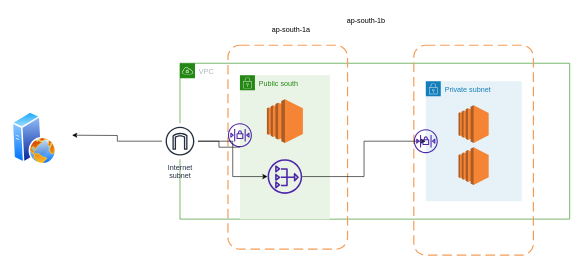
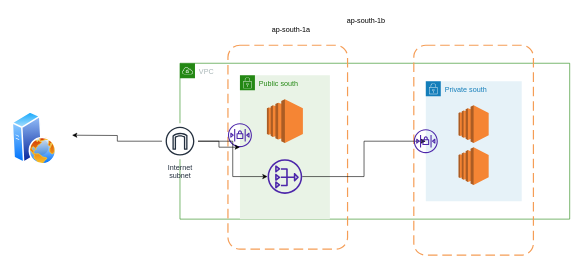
(471, 90) -> (469, 90)
(237, 147) -> (235, 147)
